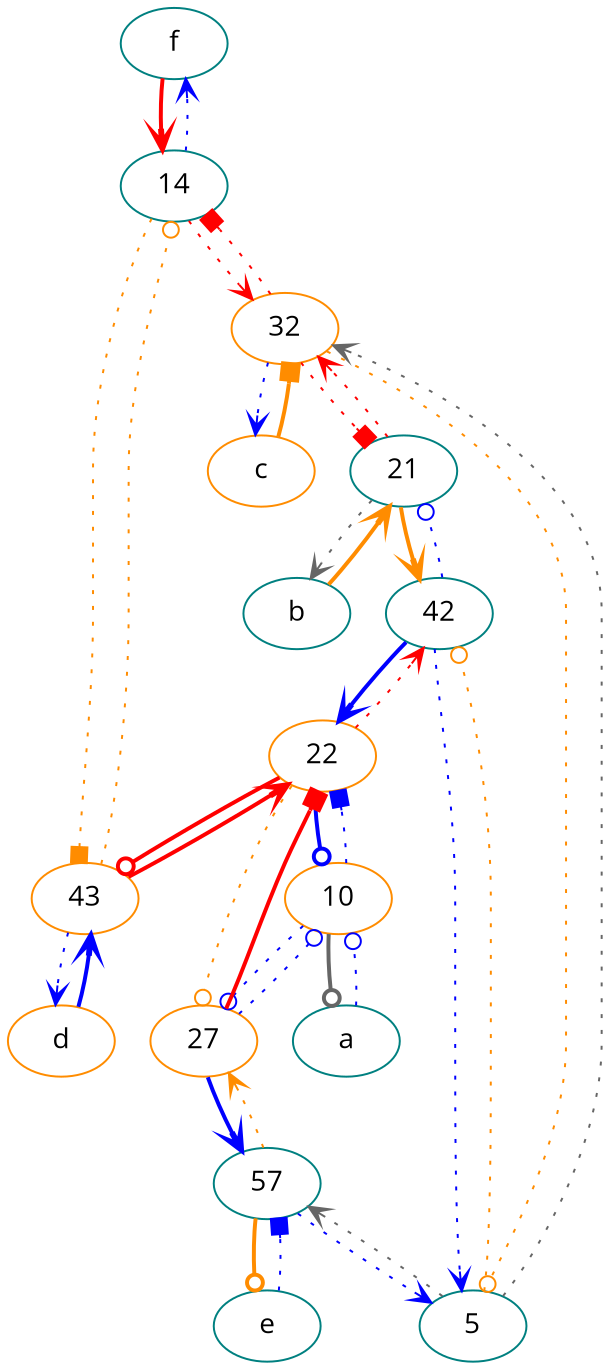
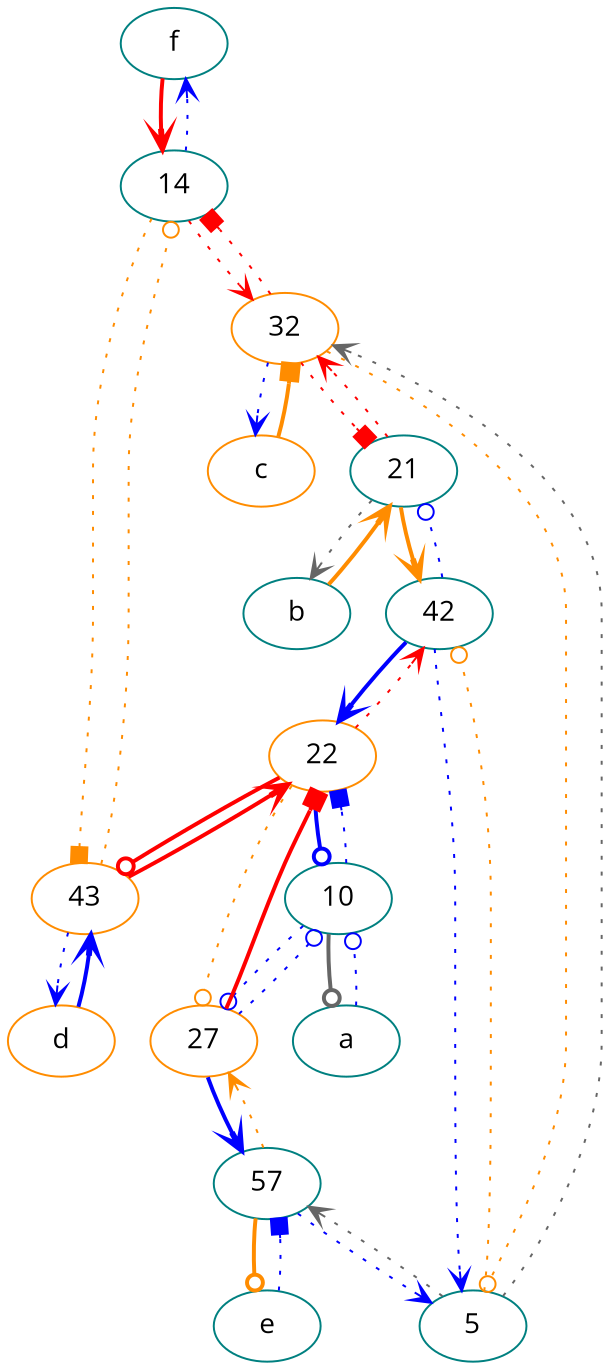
(338, 899) -> (338, 899)
